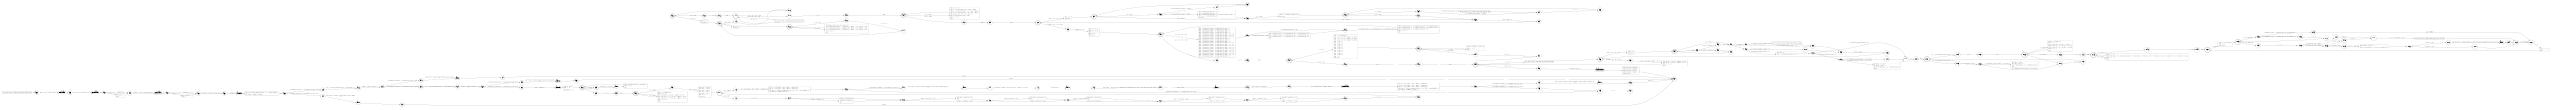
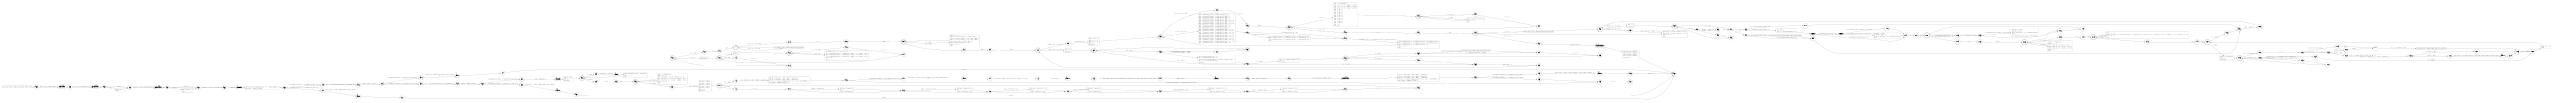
none -> (2227, 33)
